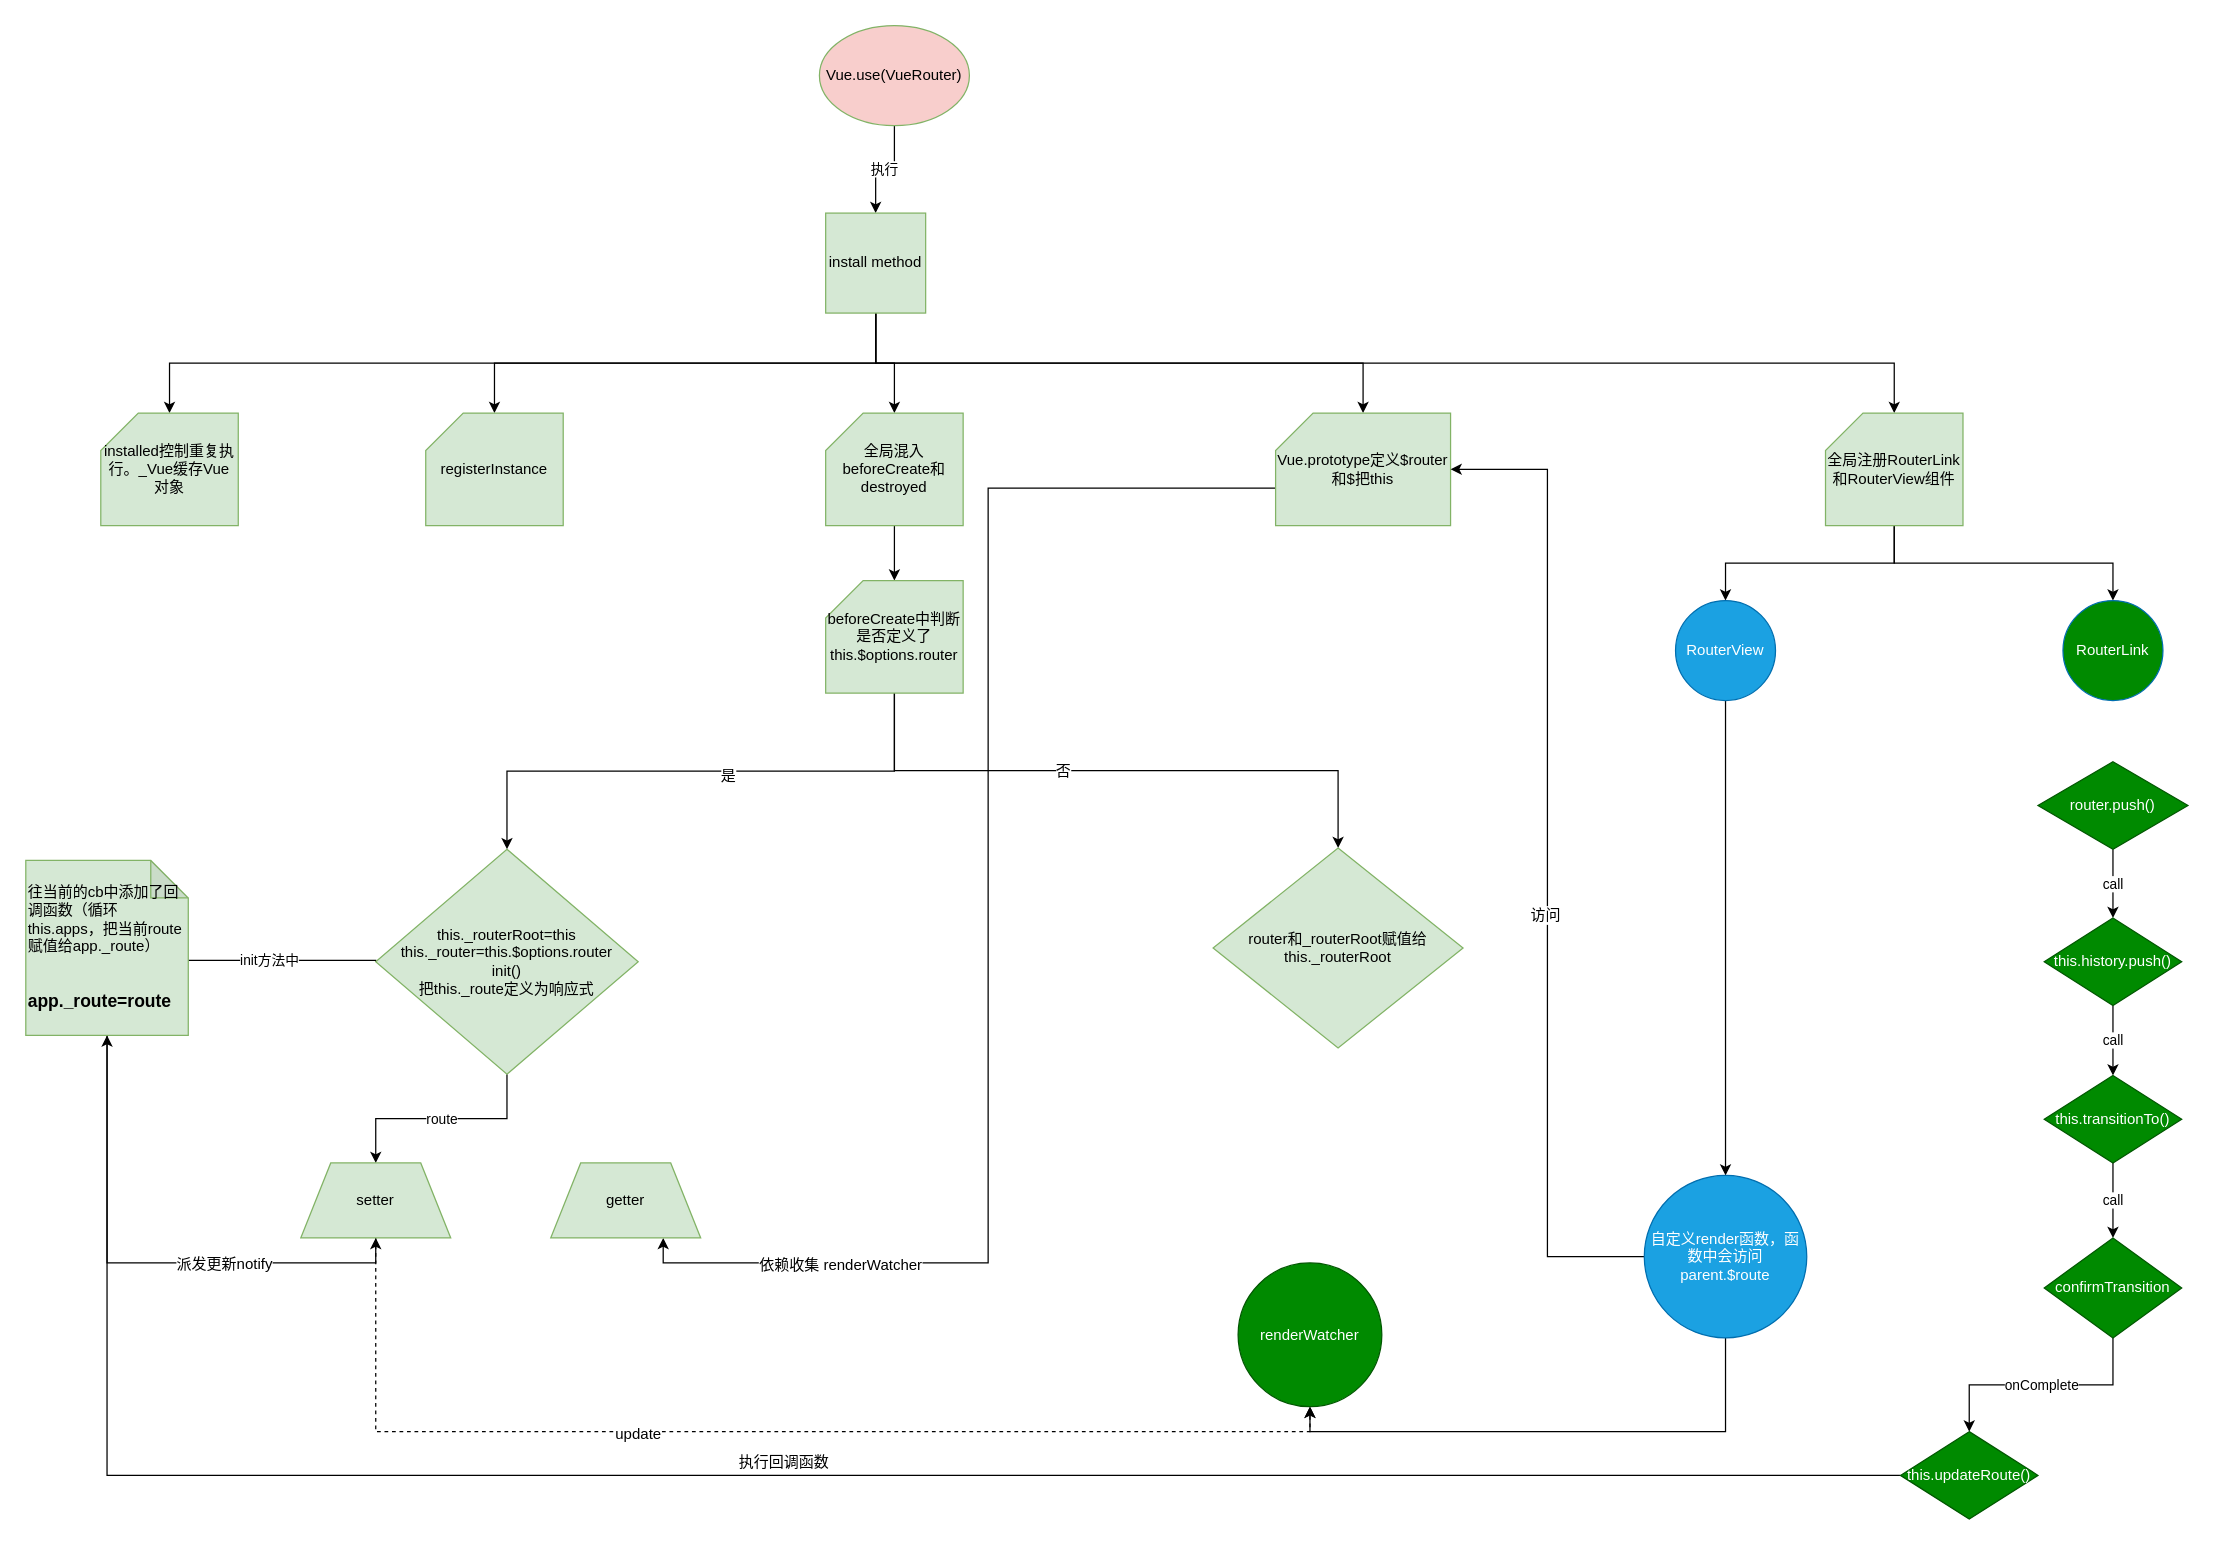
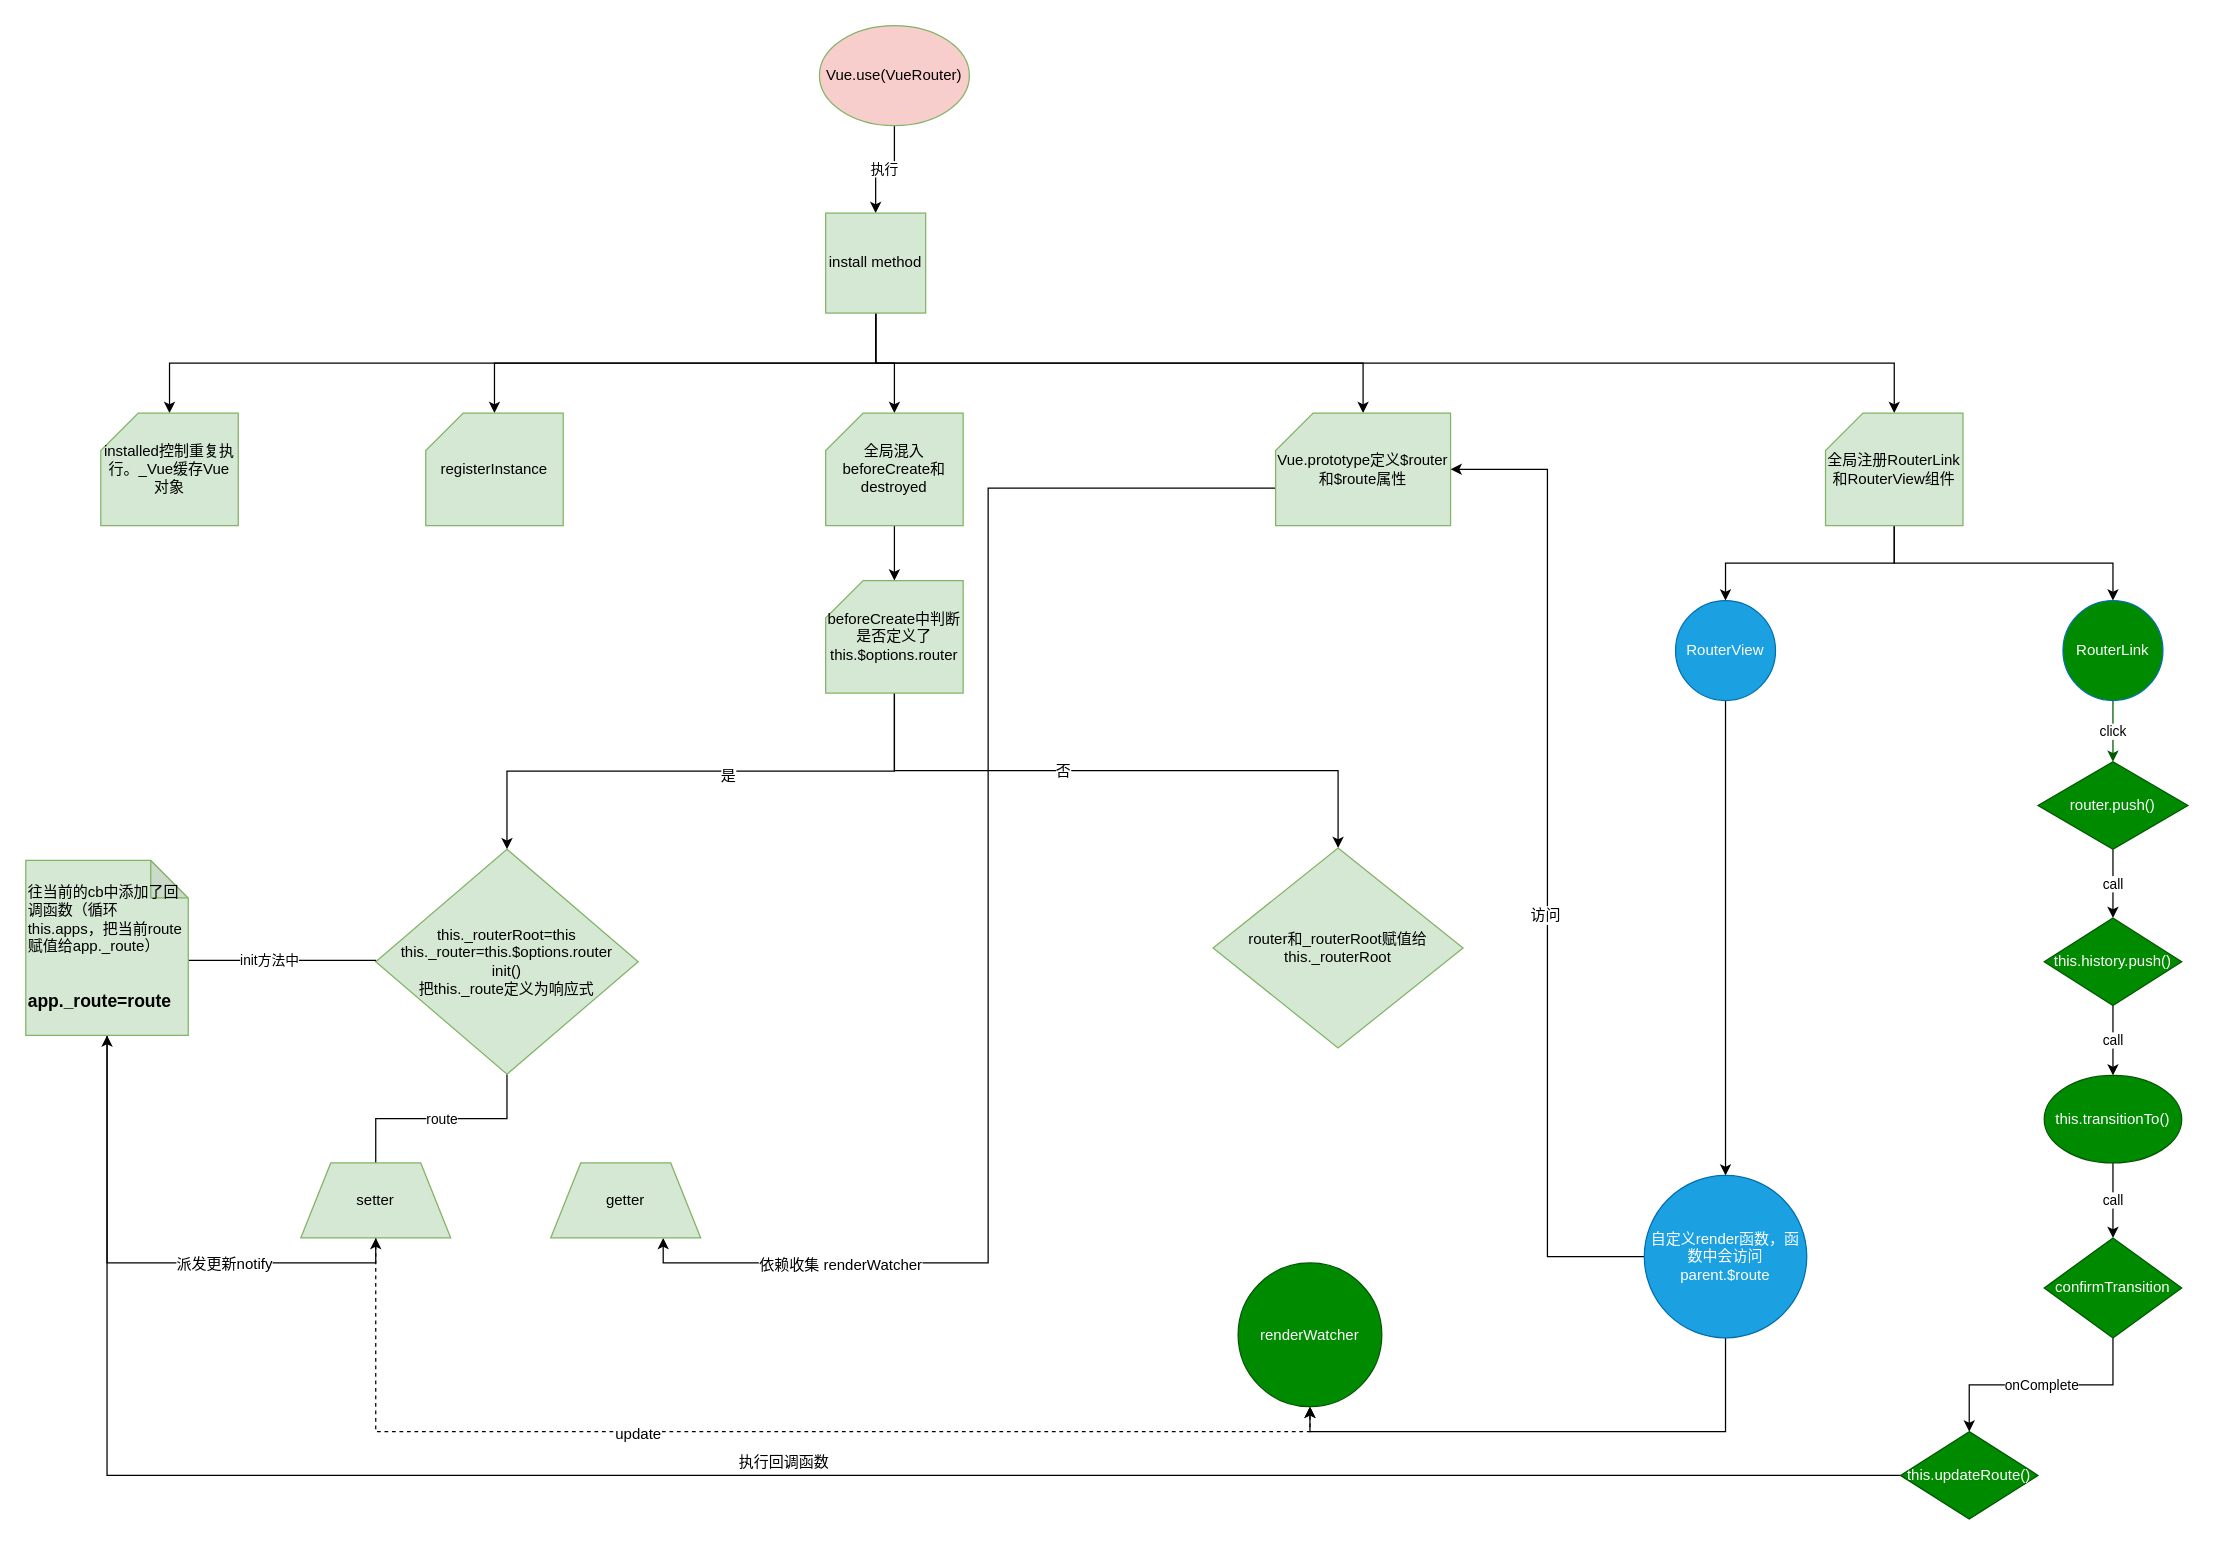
(1363, 469) -> (1363, 469)
none -> (2113, 727)
(2113, 1119) -> (2113, 1119)
(376, 1153) -> (376, 1156)
